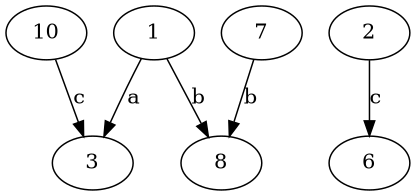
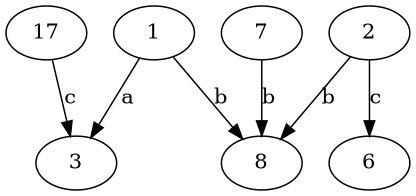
(46, 33) -> (46, 33)
none -> (320, 92)
